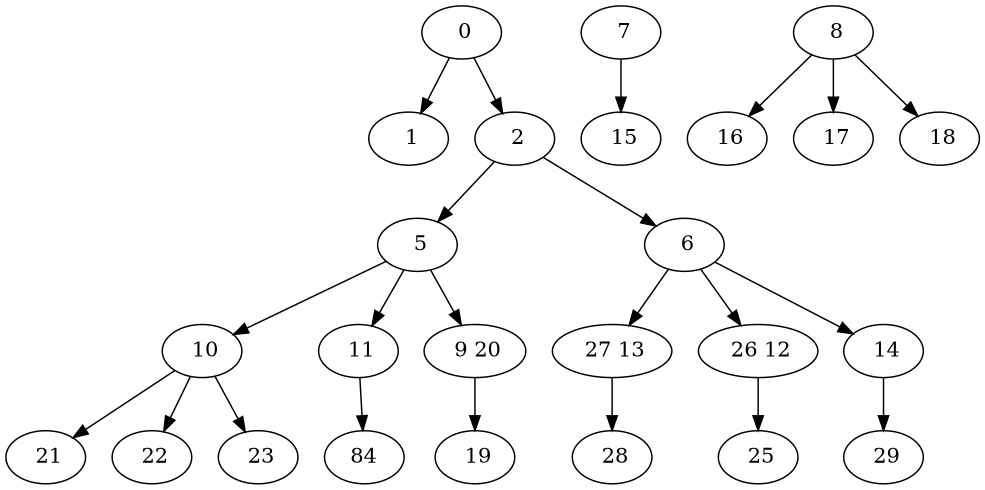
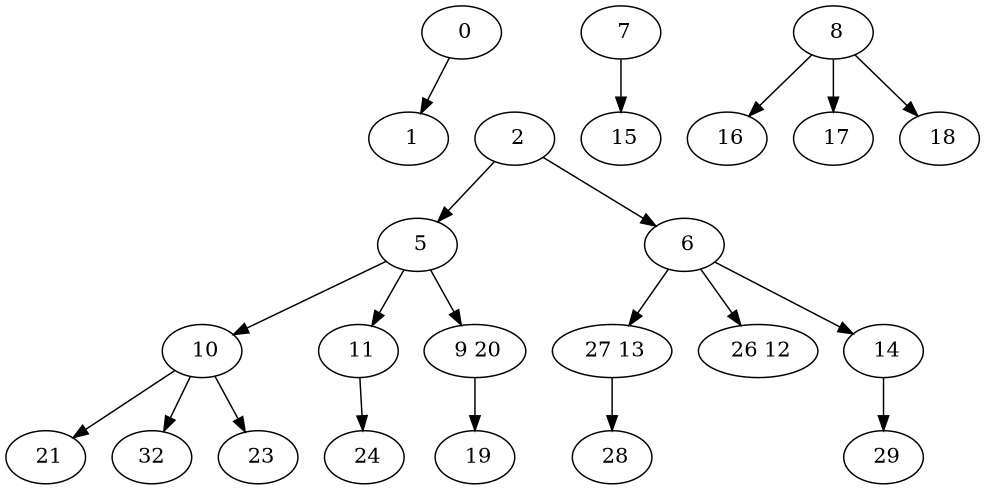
(485, 79) -> none
(152, 457) -> (152, 457)
(364, 457) -> (364, 457)
(758, 457) -> none
